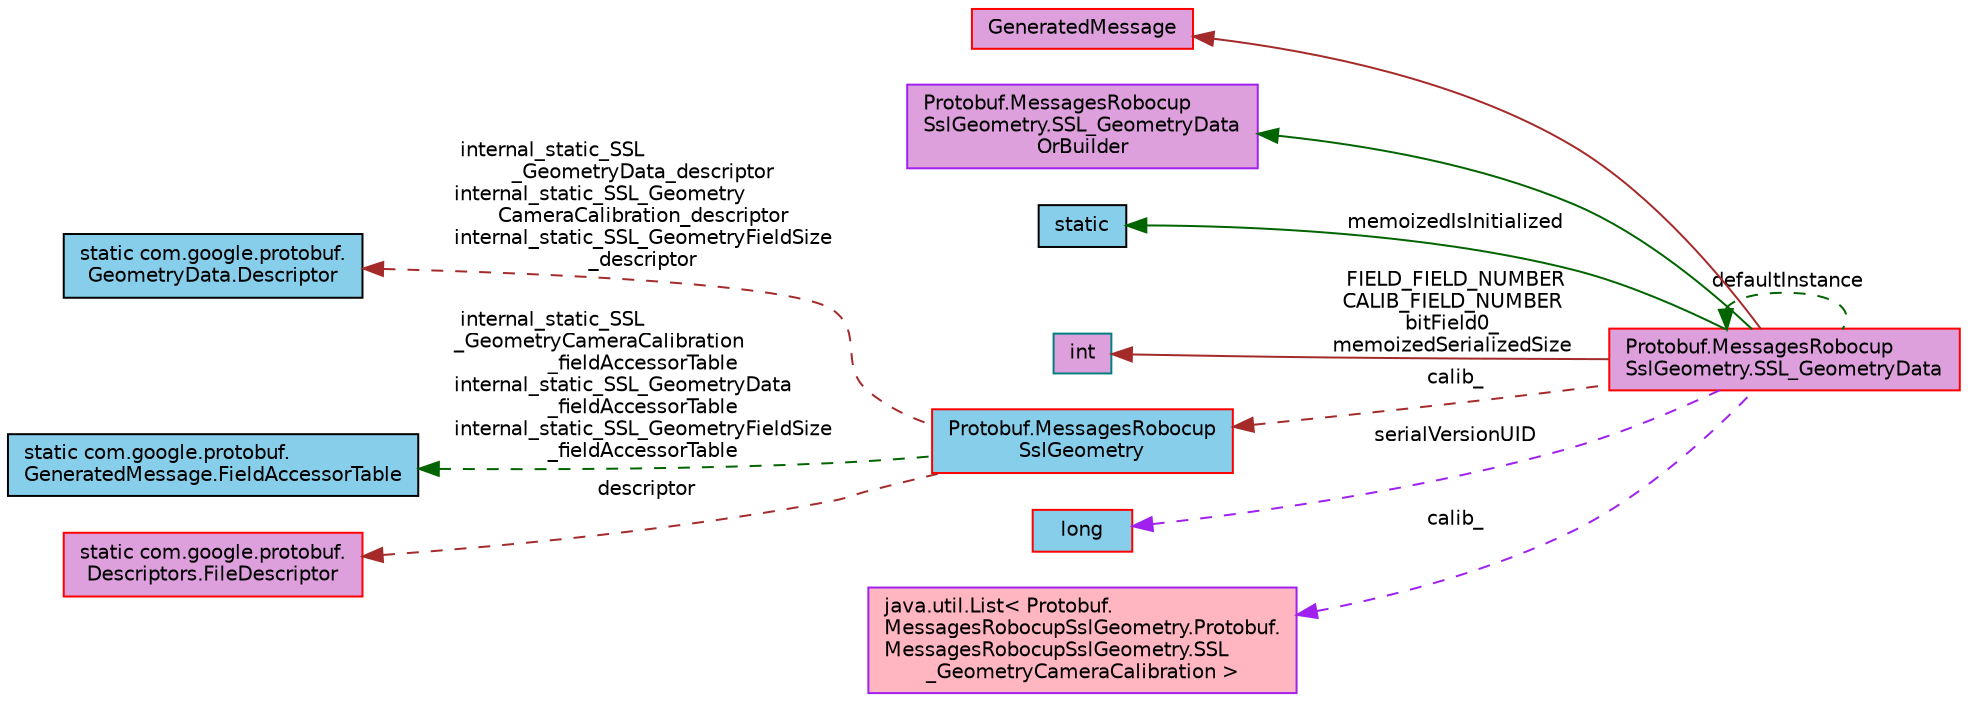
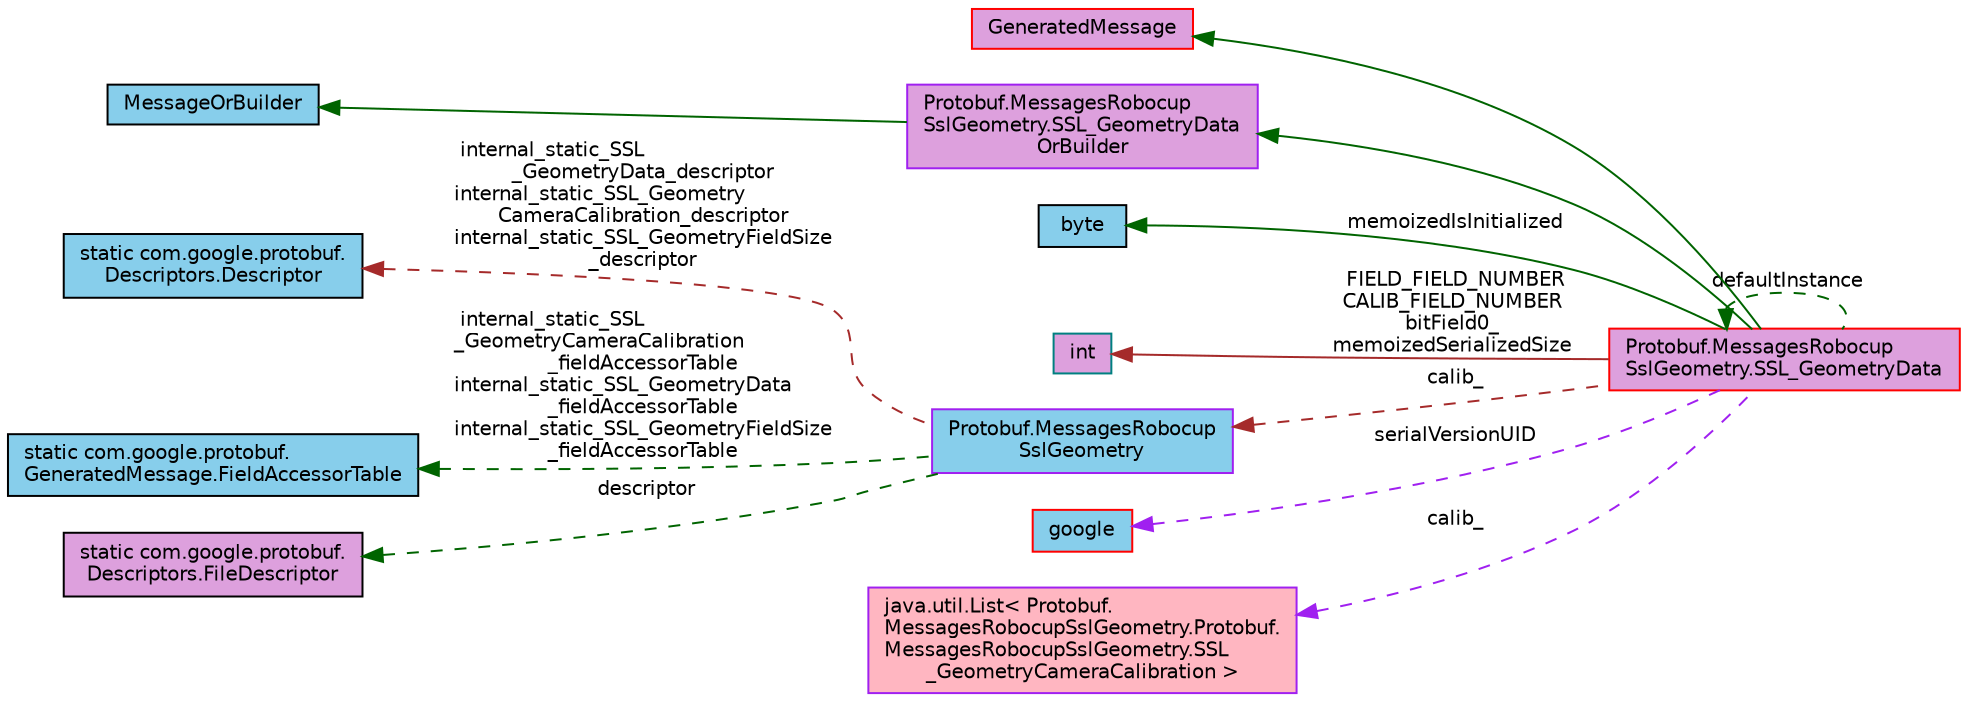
none -> (213, 105)
(1523, 120) -> (1523, 120)
(1082, 226) -> (1082, 226)
(213, 266) -> (213, 266)
(1082, 441) -> (1082, 441)
(666, 527) -> (666, 527)
(1082, 531) -> (1082, 531)
(213, 565) -> (213, 565)
